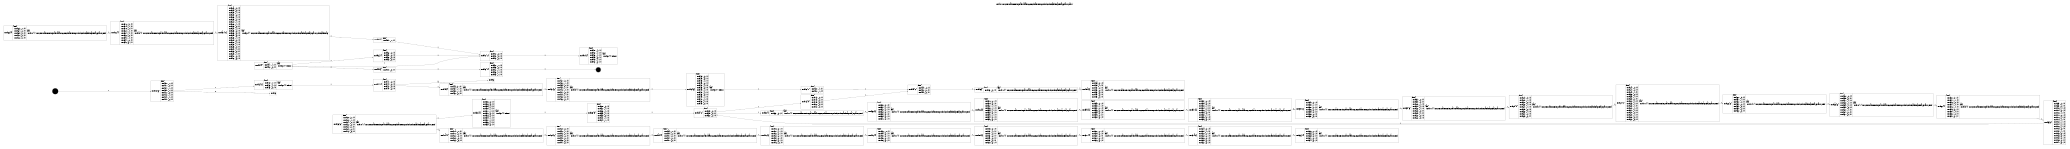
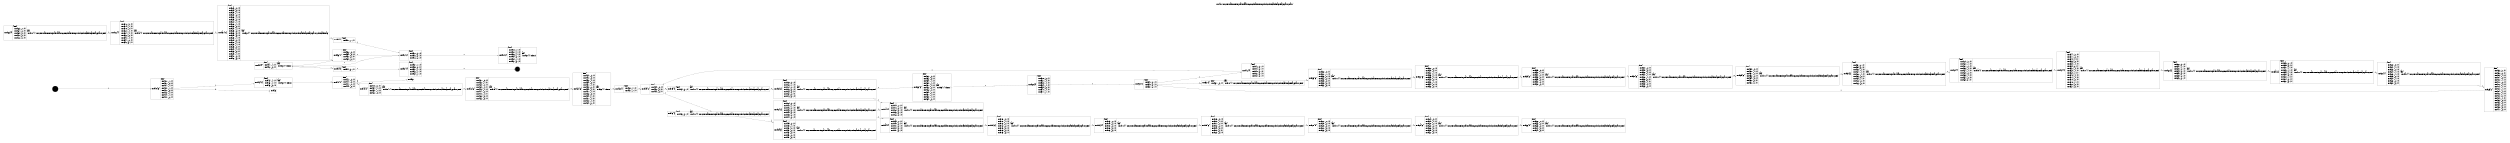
none -> (718, 89)
(544, 136) -> (878, 110)
